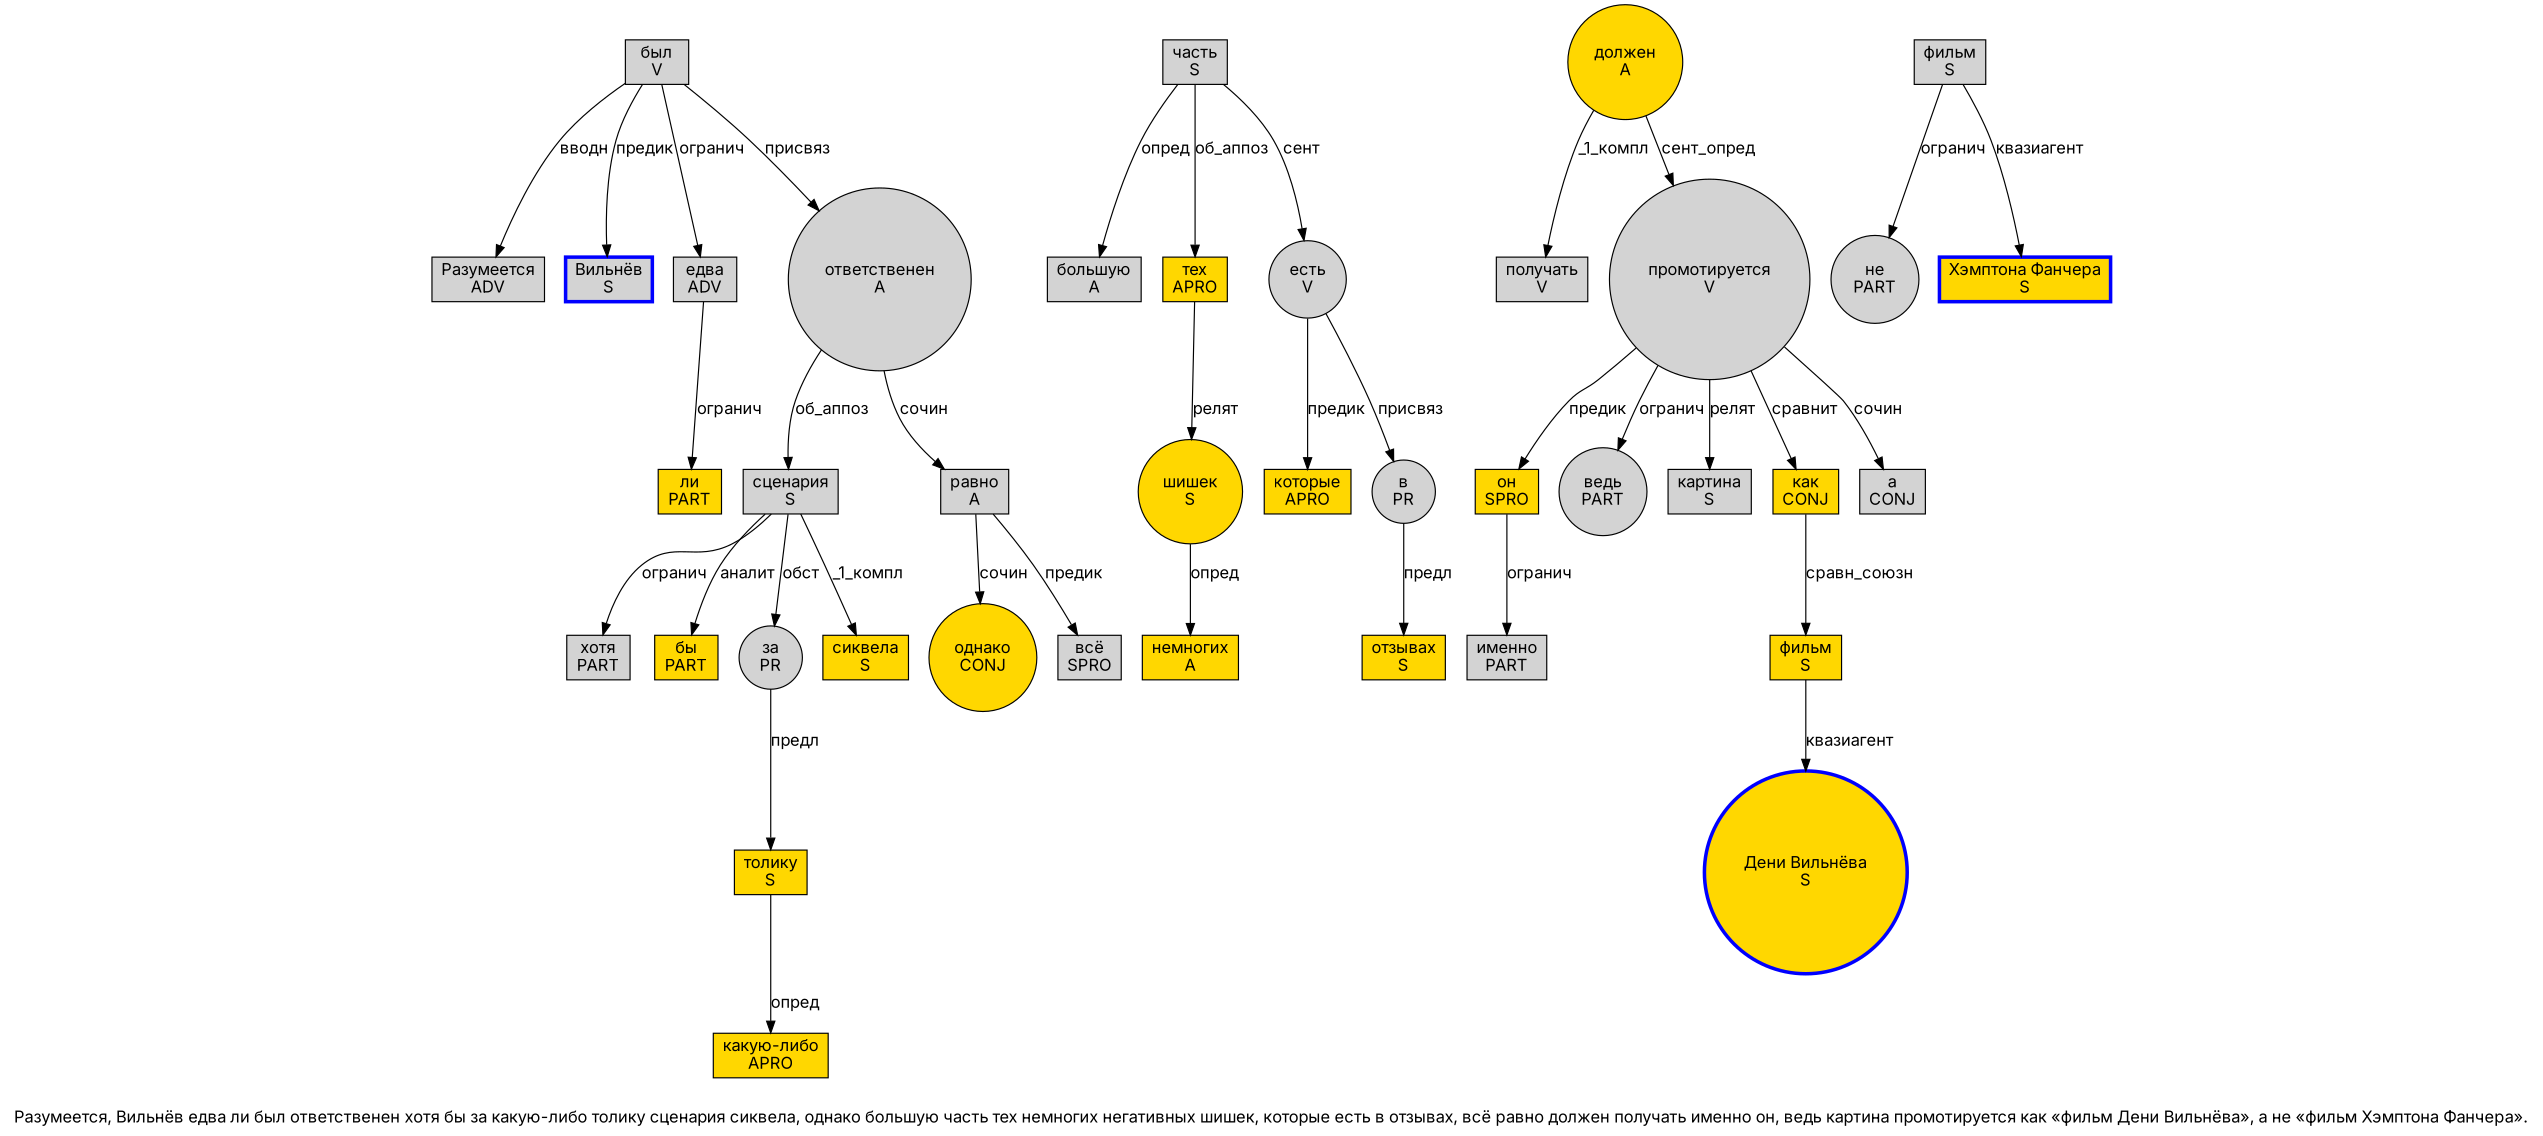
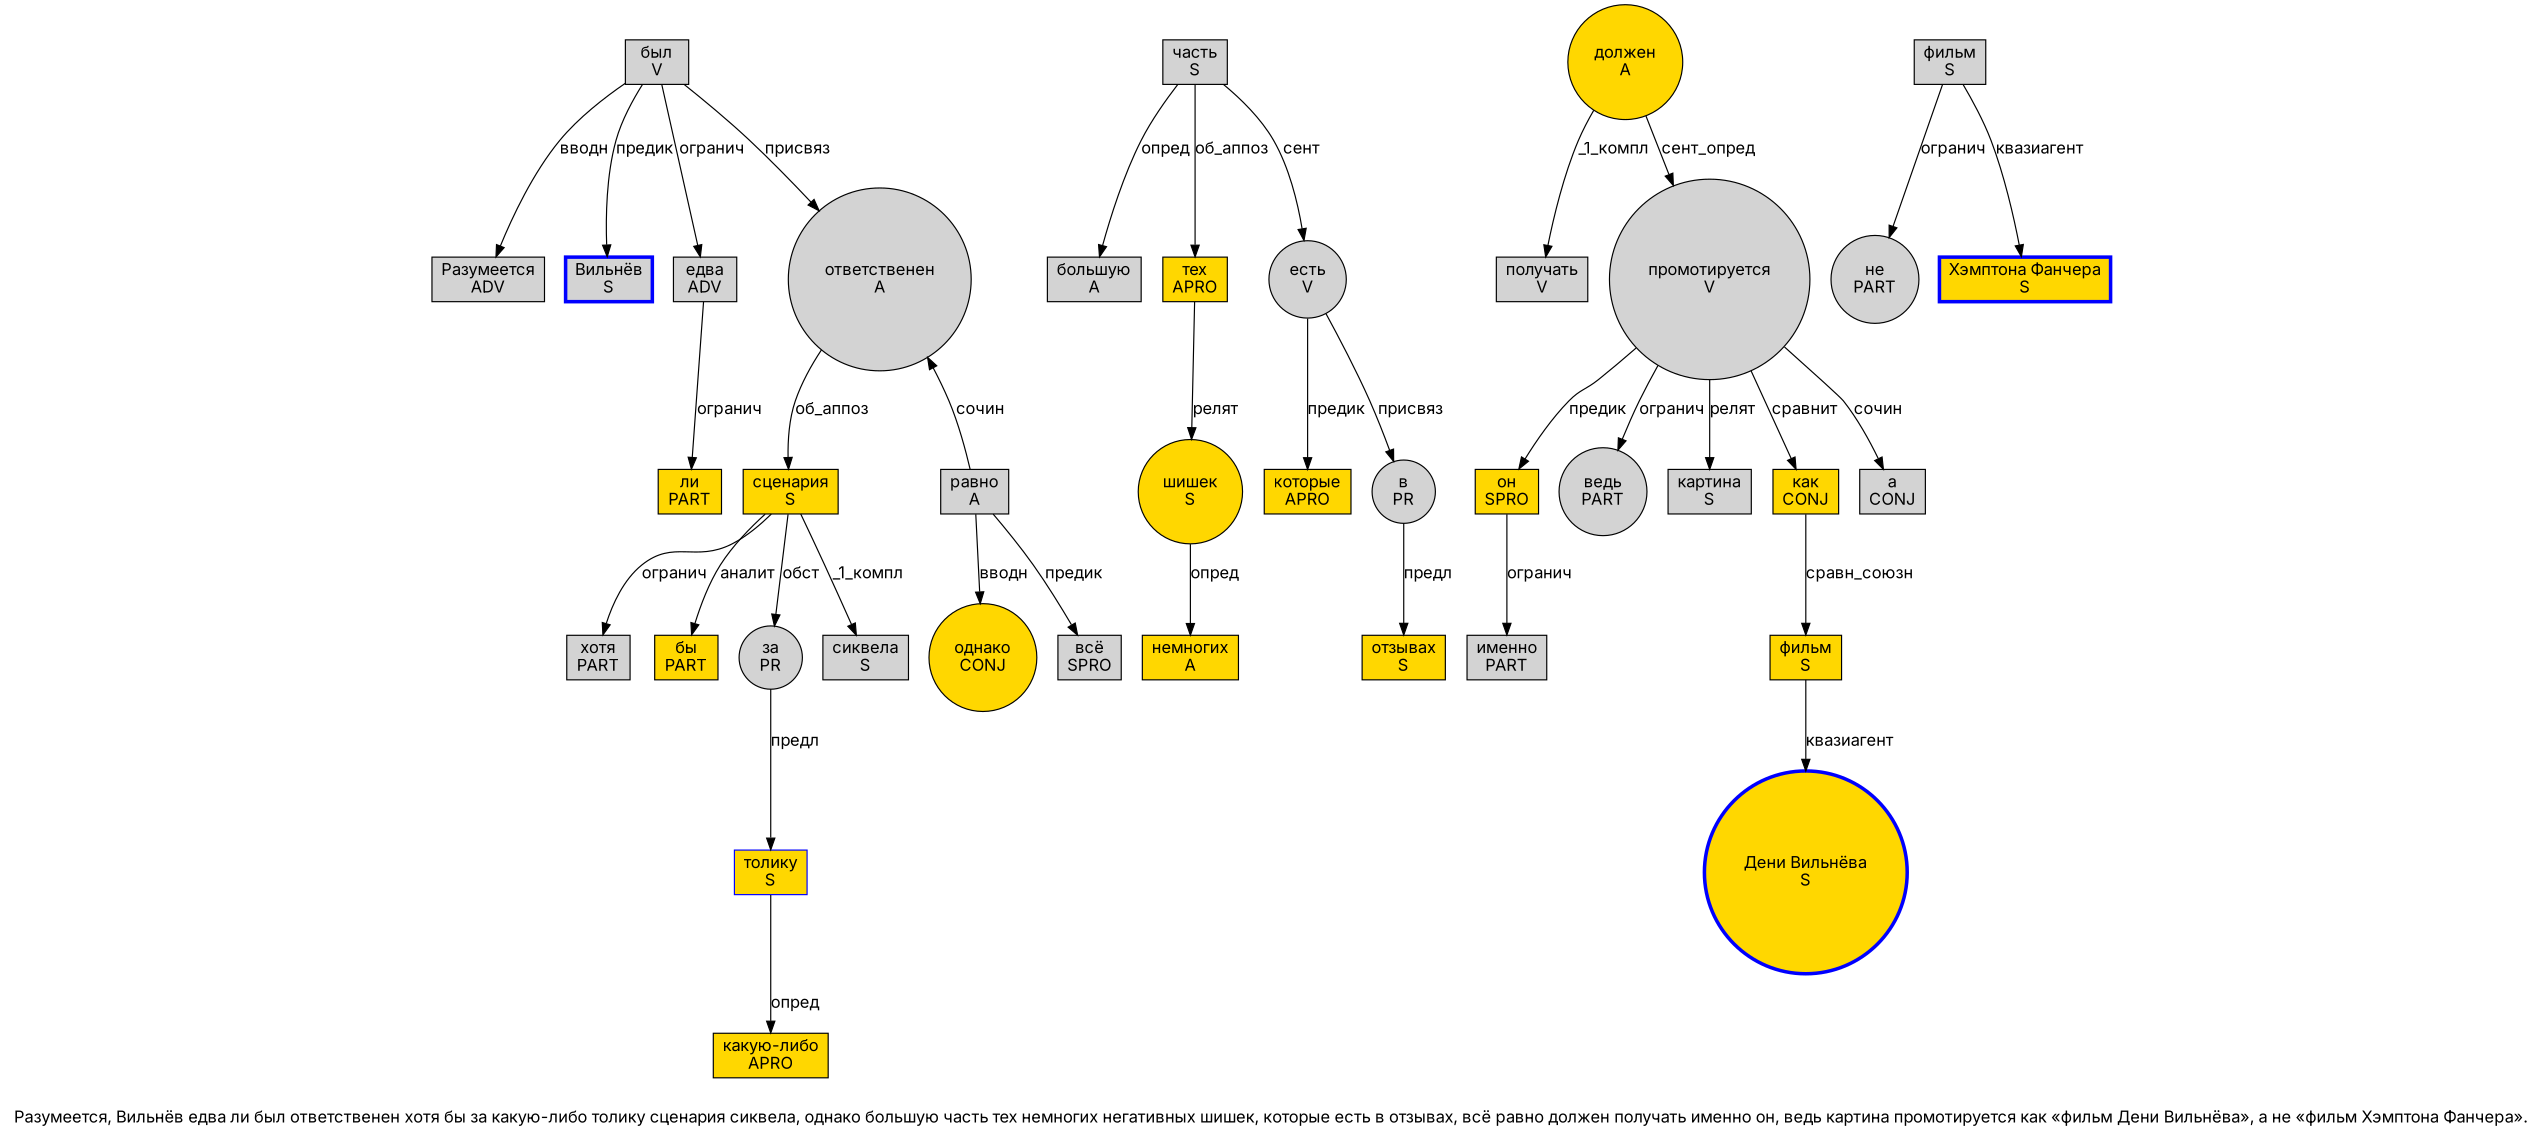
(901, 421) -> (955, 417)
(791, 492) -> (791, 492)
(1004, 574) -> (1004, 574)
(866, 658) -> (866, 658)
(771, 872) -> (771, 872)
